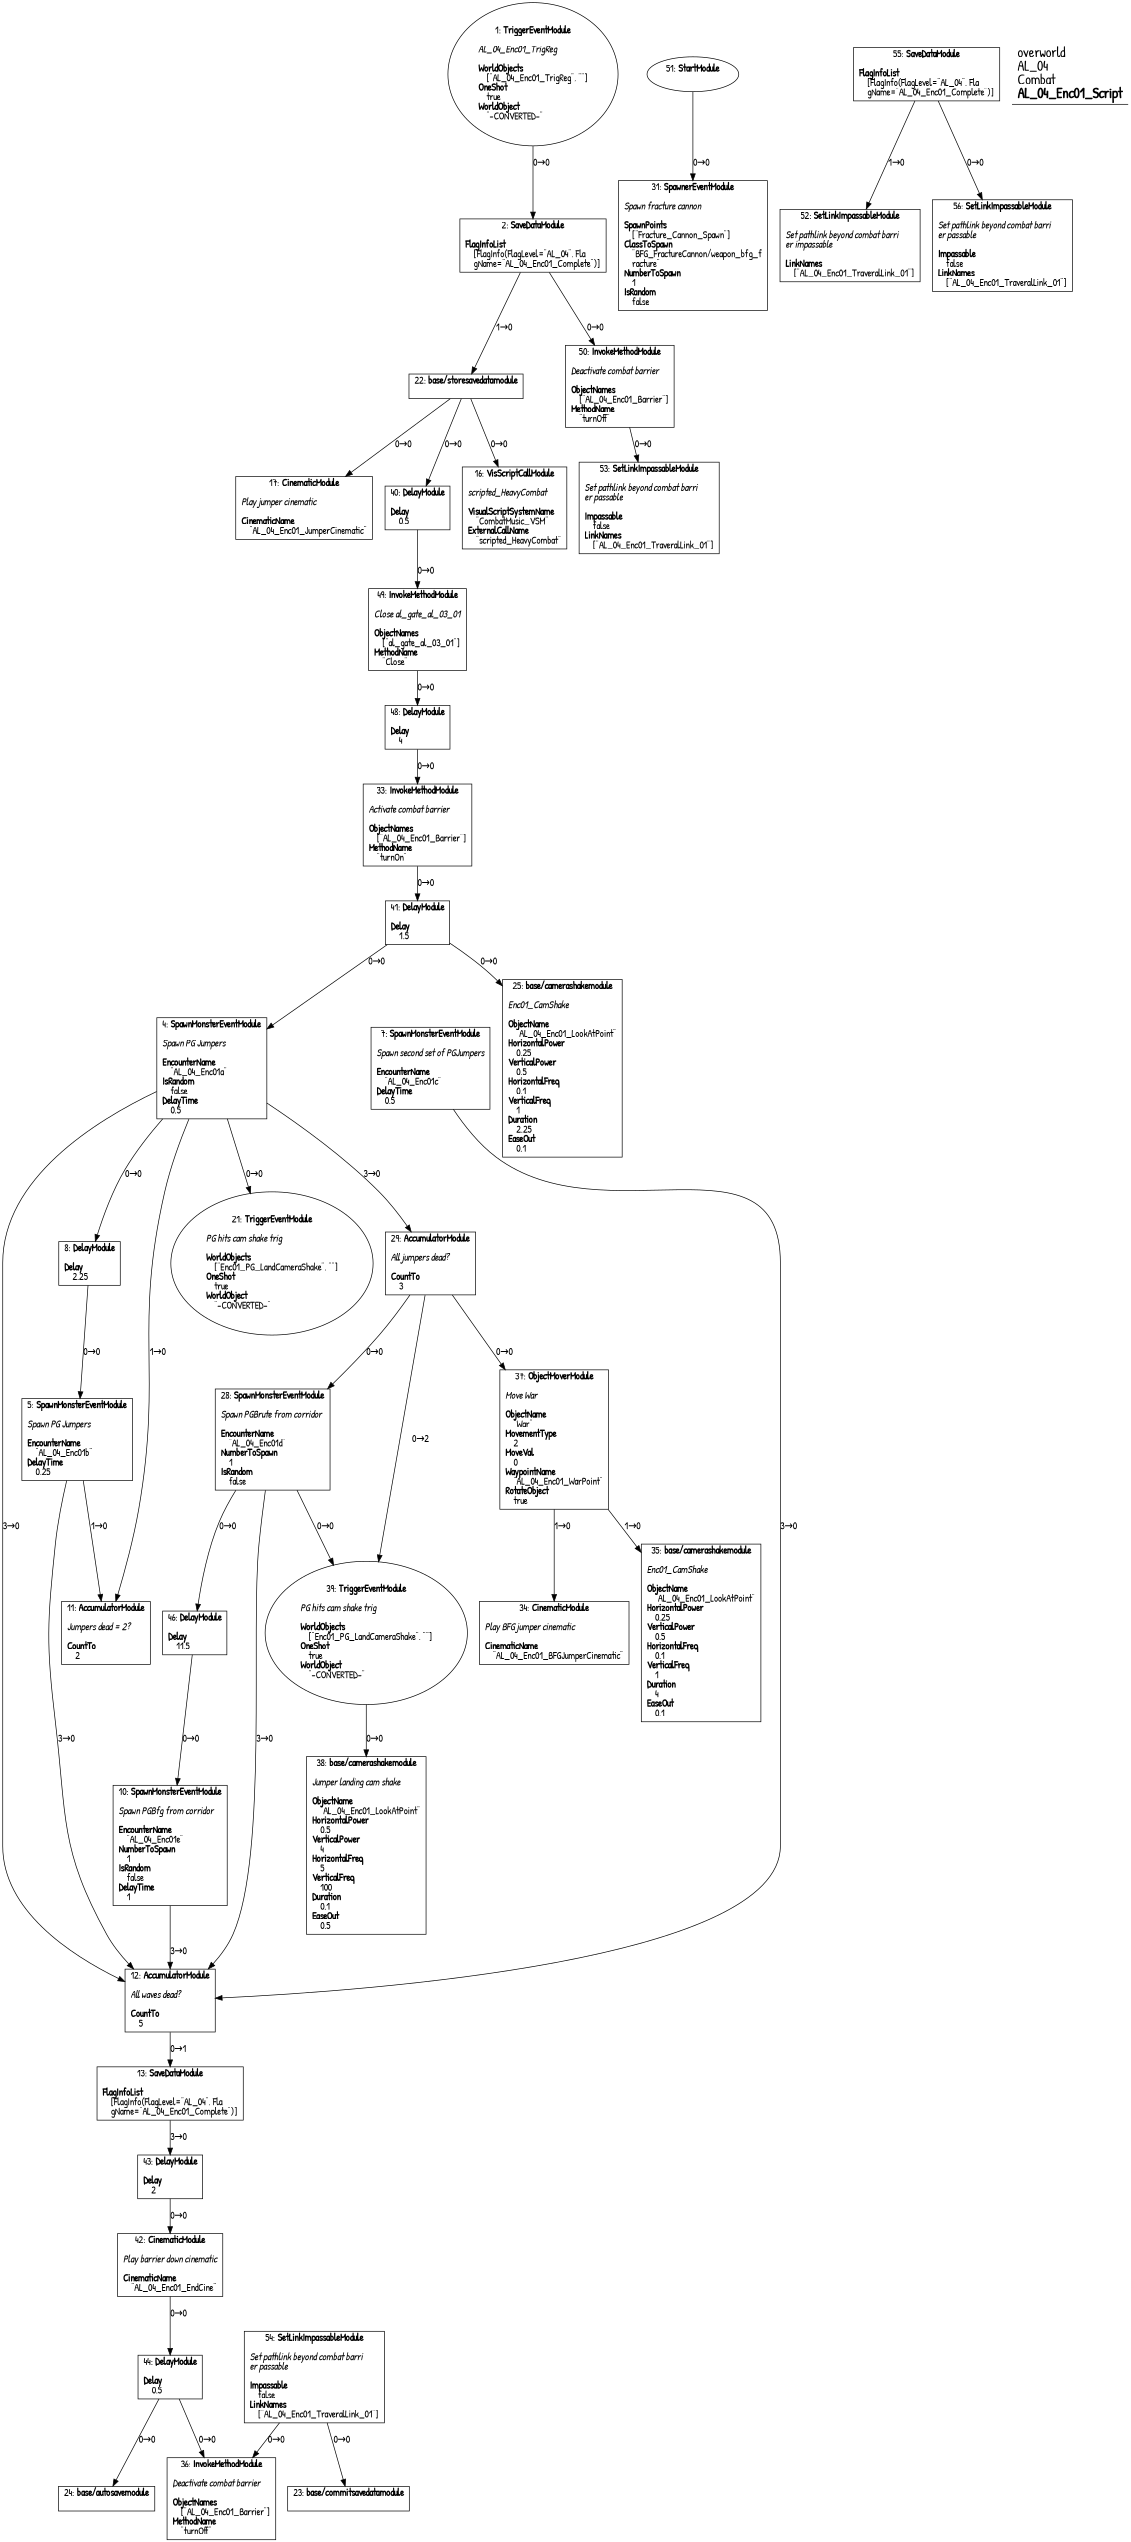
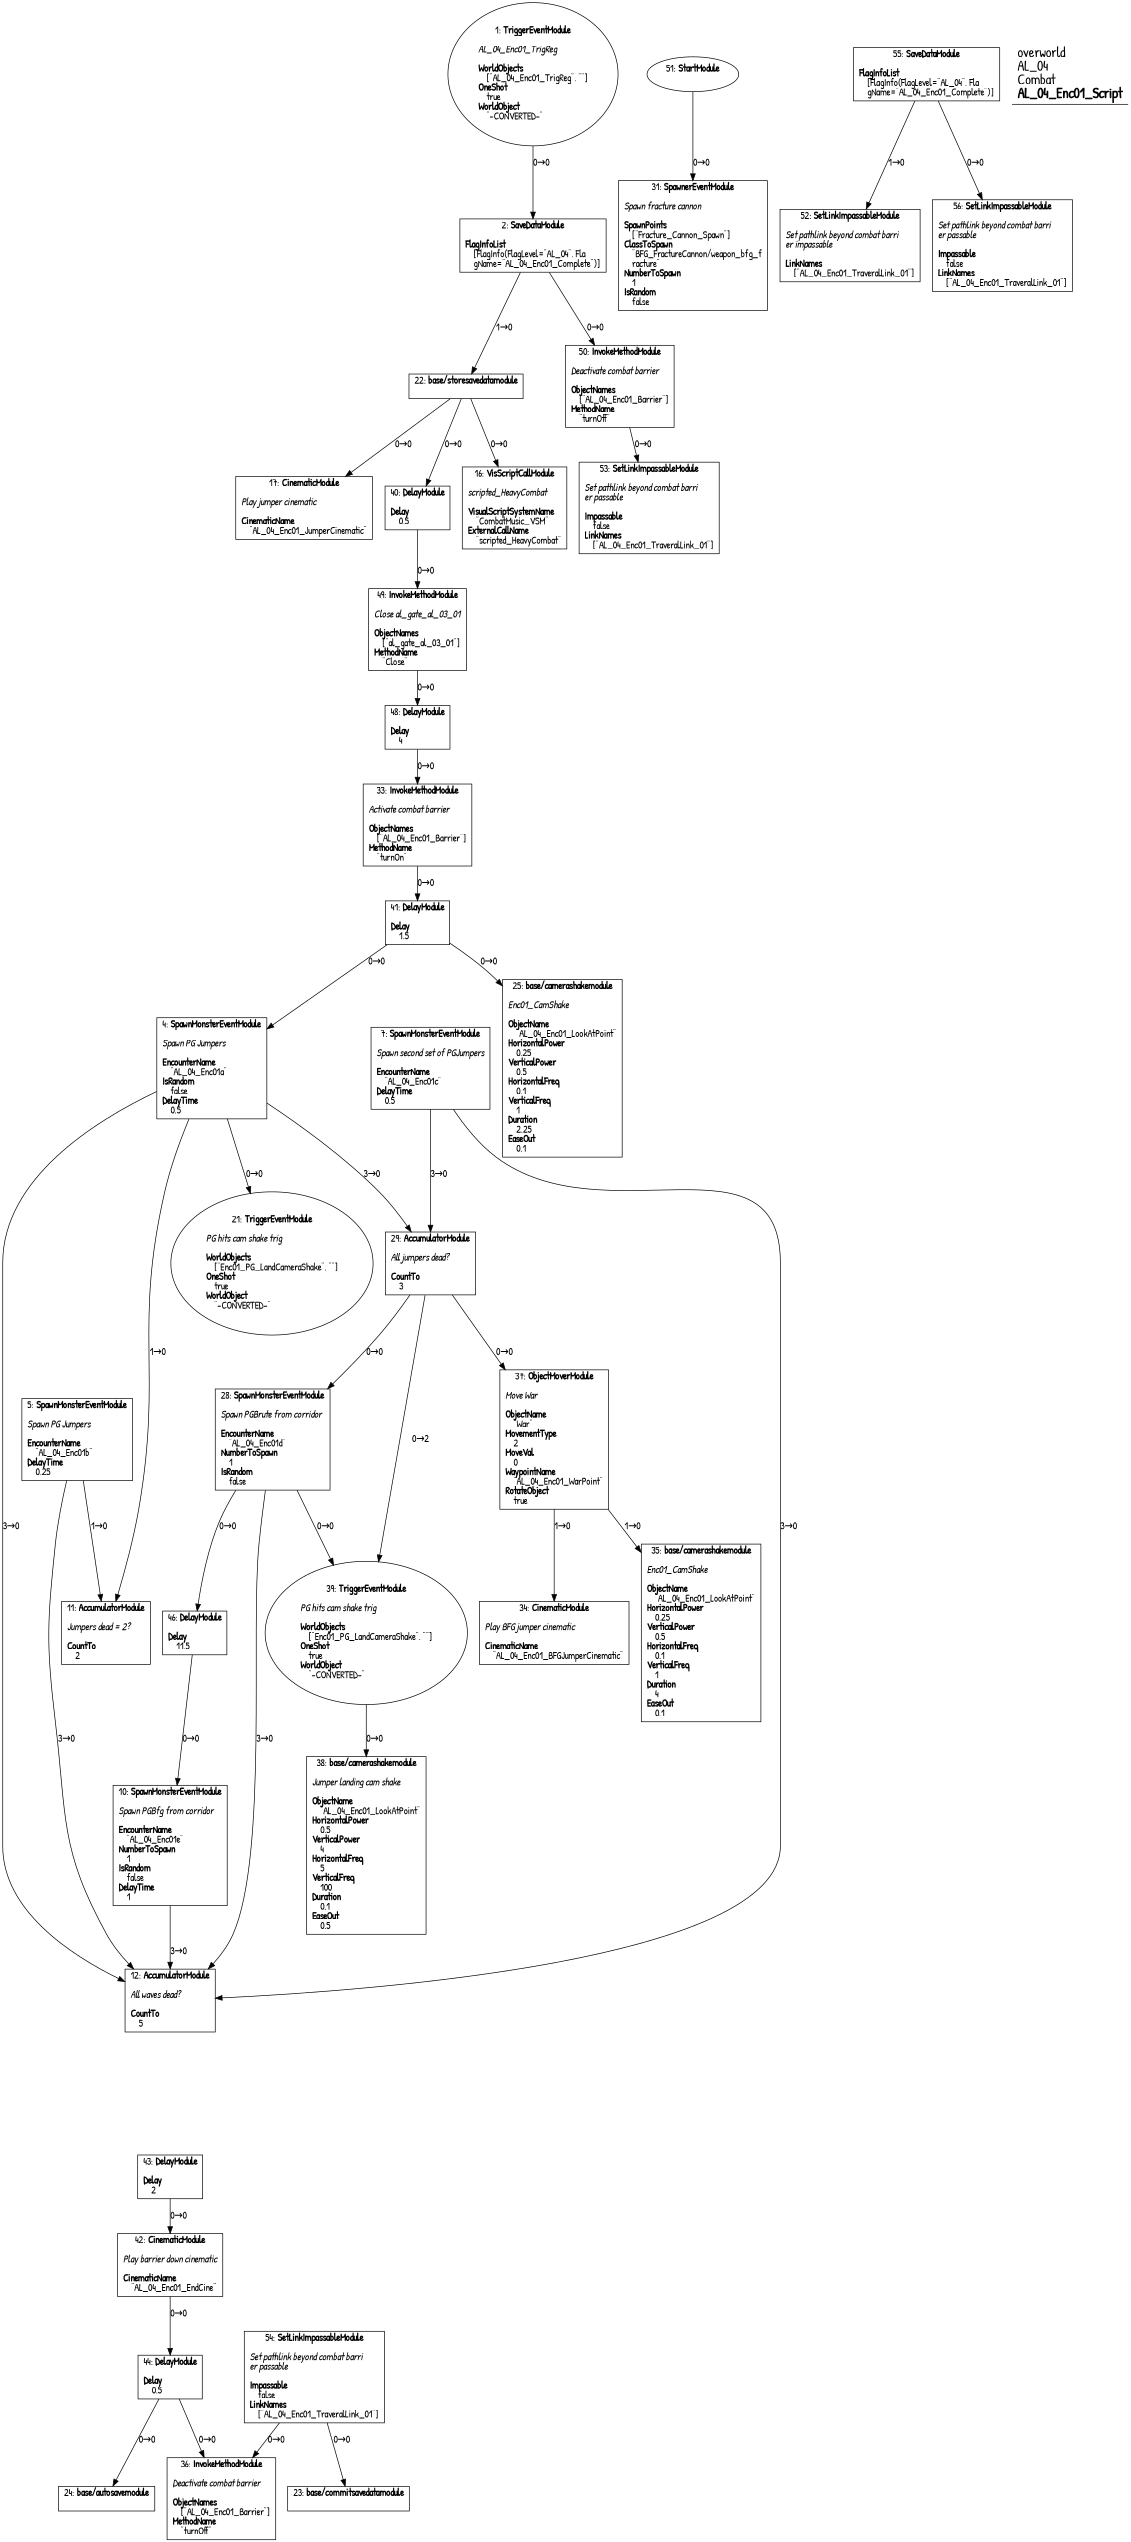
none -> (430, 1167)
(90, 1263) -> none
(170, 2094) -> none
